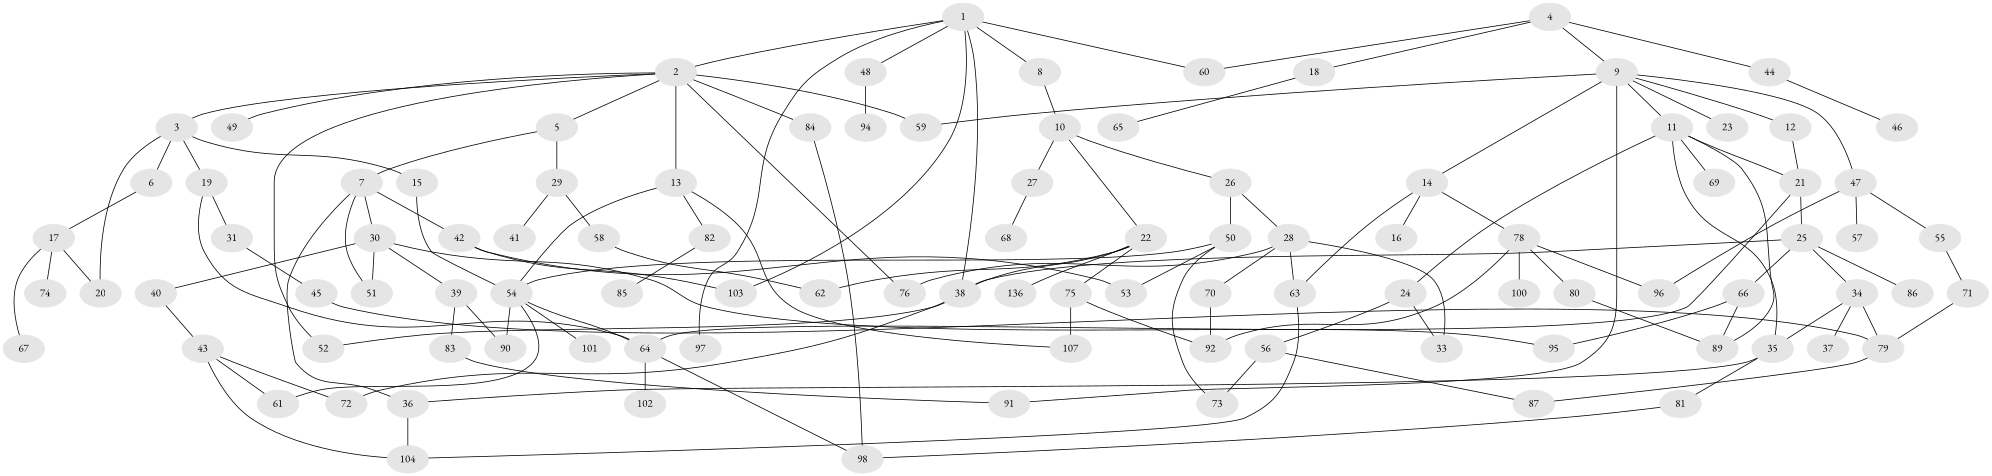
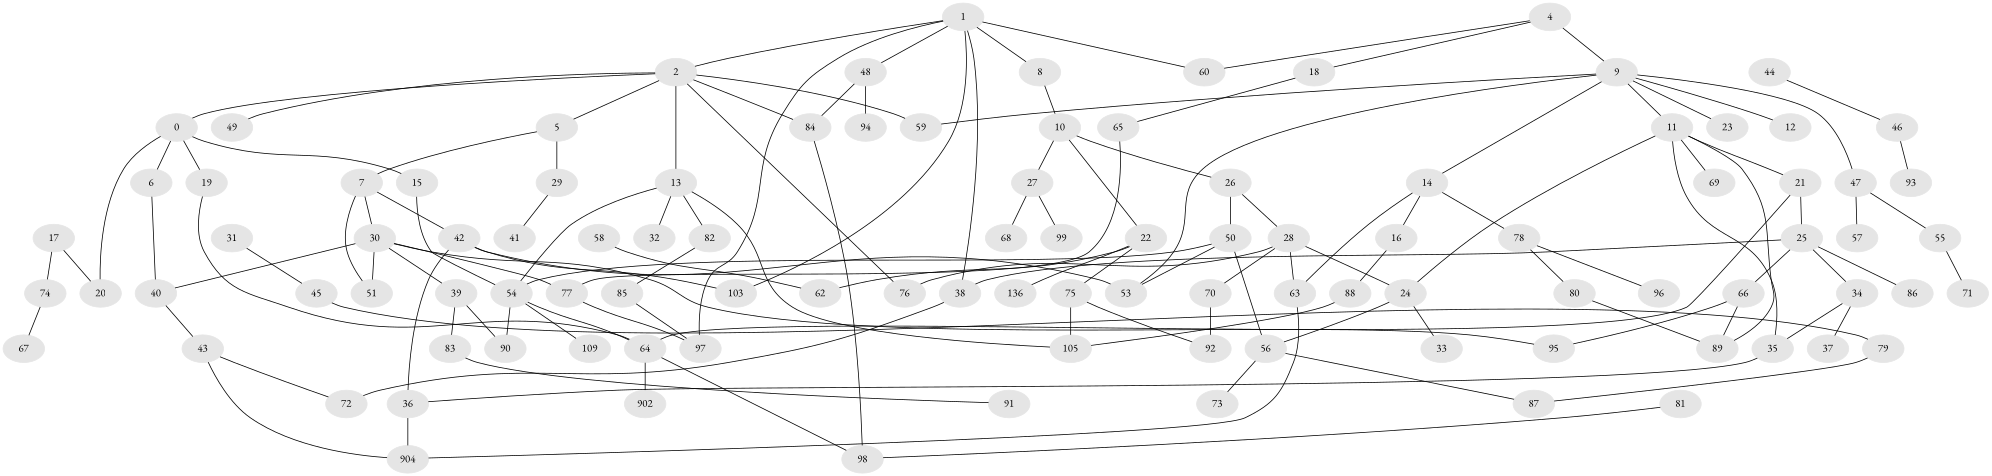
(1660, 45) -> none
none -> (835, 103)
(177, 127) -> (177, 127)
(1795, 155) -> none
none -> (1911, 183)
(219, 210) -> none
(578, 210) -> none
(101, 211) -> (154, 238)
(1772, 226) -> none
none -> (654, 238)
none -> (1061, 238)
(1401, 263) -> (1347, 266)
(1052, 265) -> none
(15, 288) -> (35, 321)
none -> (567, 293)
none -> (1350, 293)
(1519, 293) -> none
(1173, 313) -> (1248, 293)
(289, 320) -> (418, 313)
none -> (661, 321)
(1870, 321) -> none
(1925, 321) -> none
(1378, 323) -> none
(323, 349) -> none
(590, 349) -> (590, 349)
(1071, 349) -> (1071, 349)
(1535, 373) -> (1328, 119)
(1727, 376) -> none
(278, 404) -> none
(645, 404) -> (645, 404)
(408, 459) -> (408, 459)
